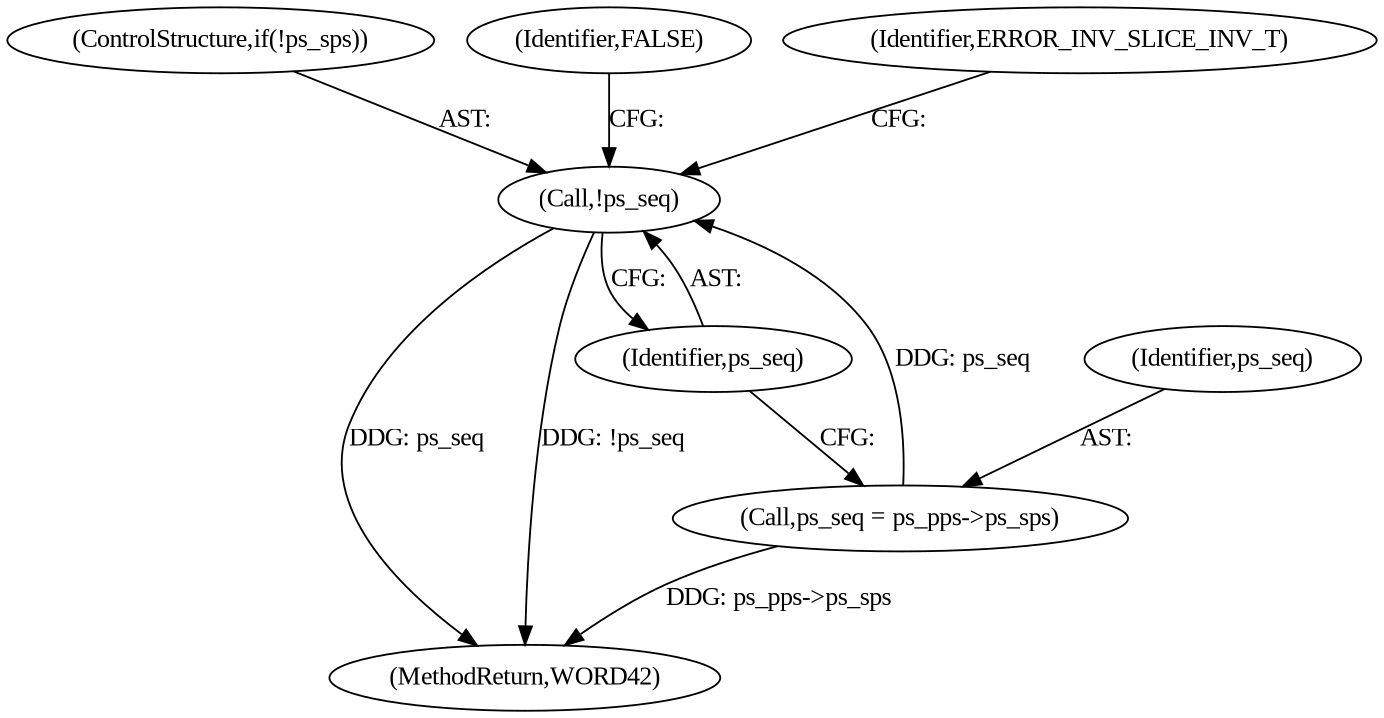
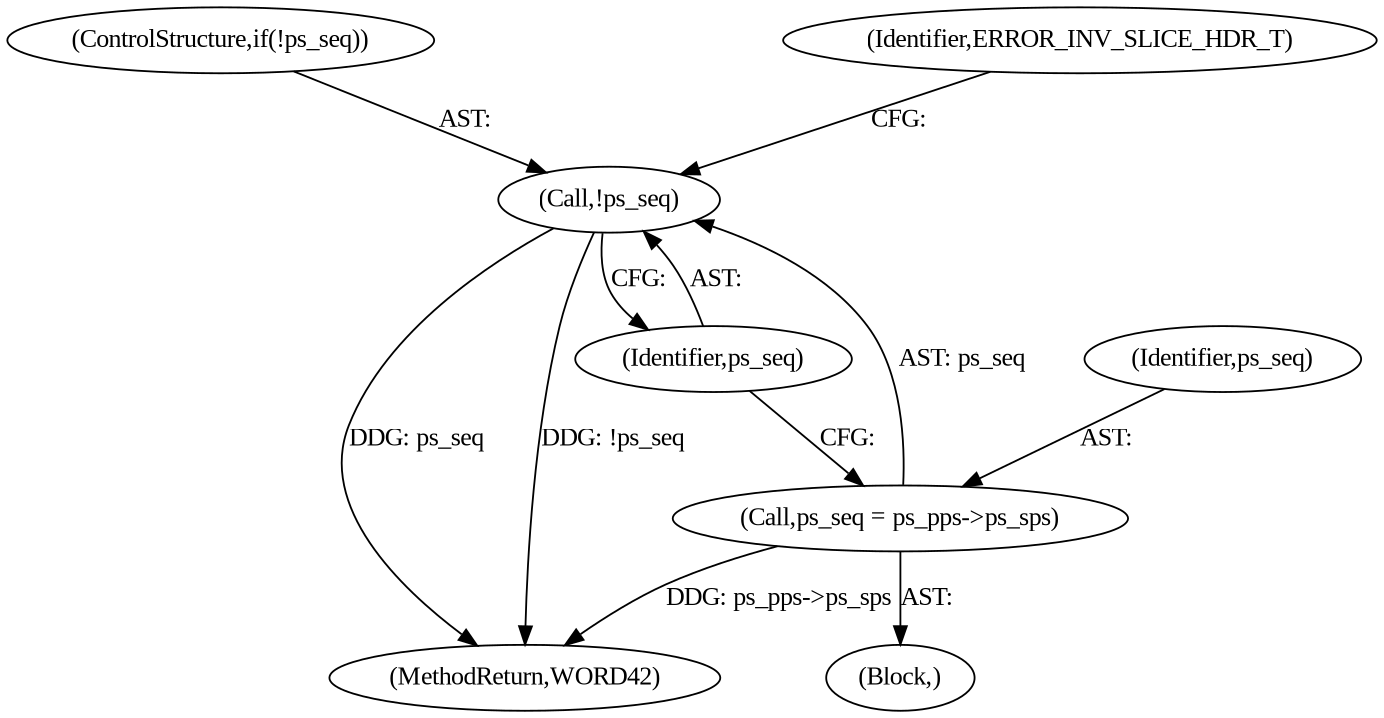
(221, 40) -> (221, 40)
(609, 40) -> none
(1080, 40) -> (1080, 40)
(963, 359) -> (963, 359)
none -> (900, 678)
